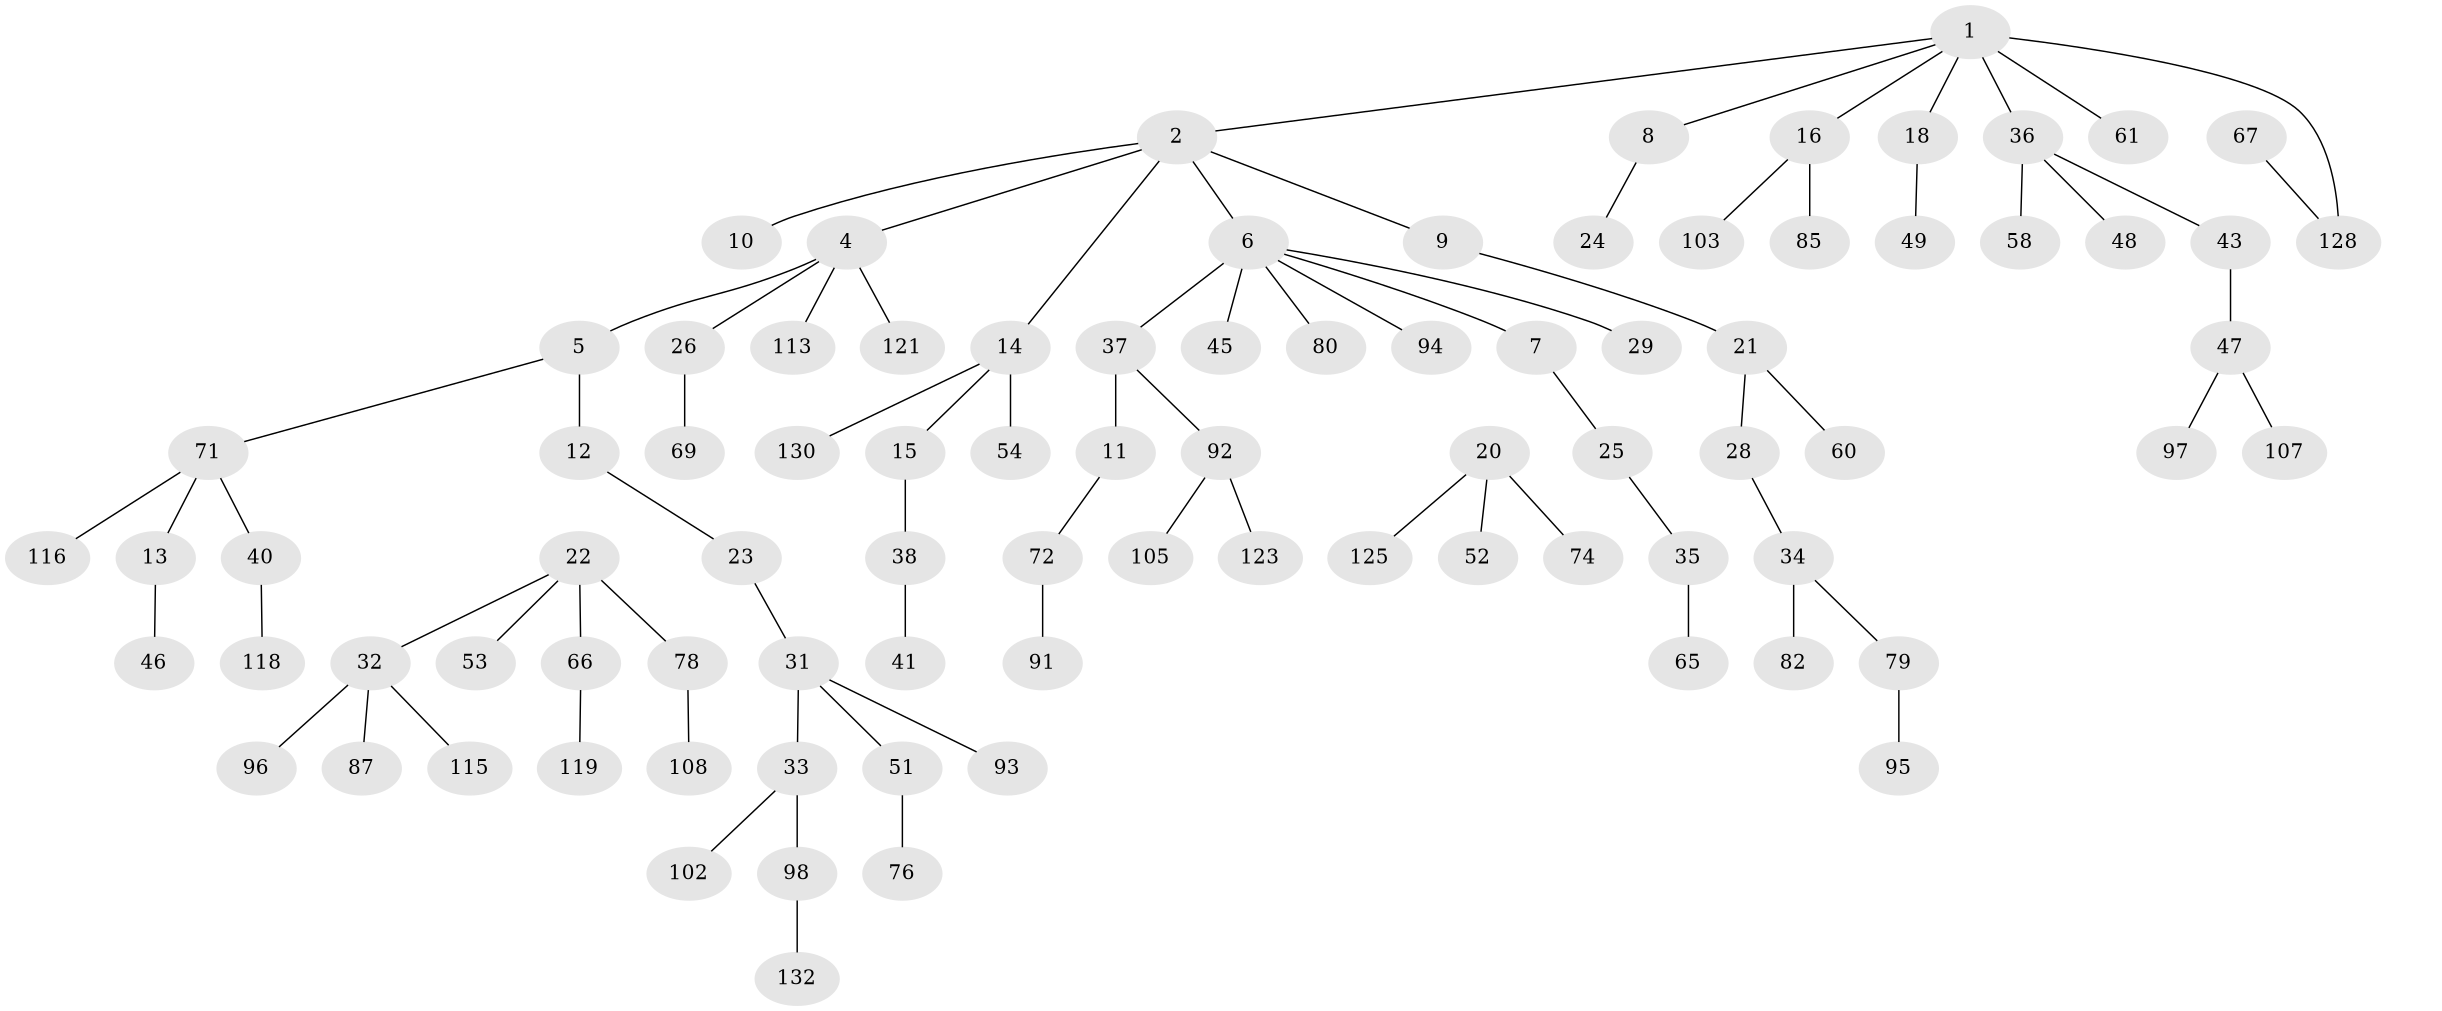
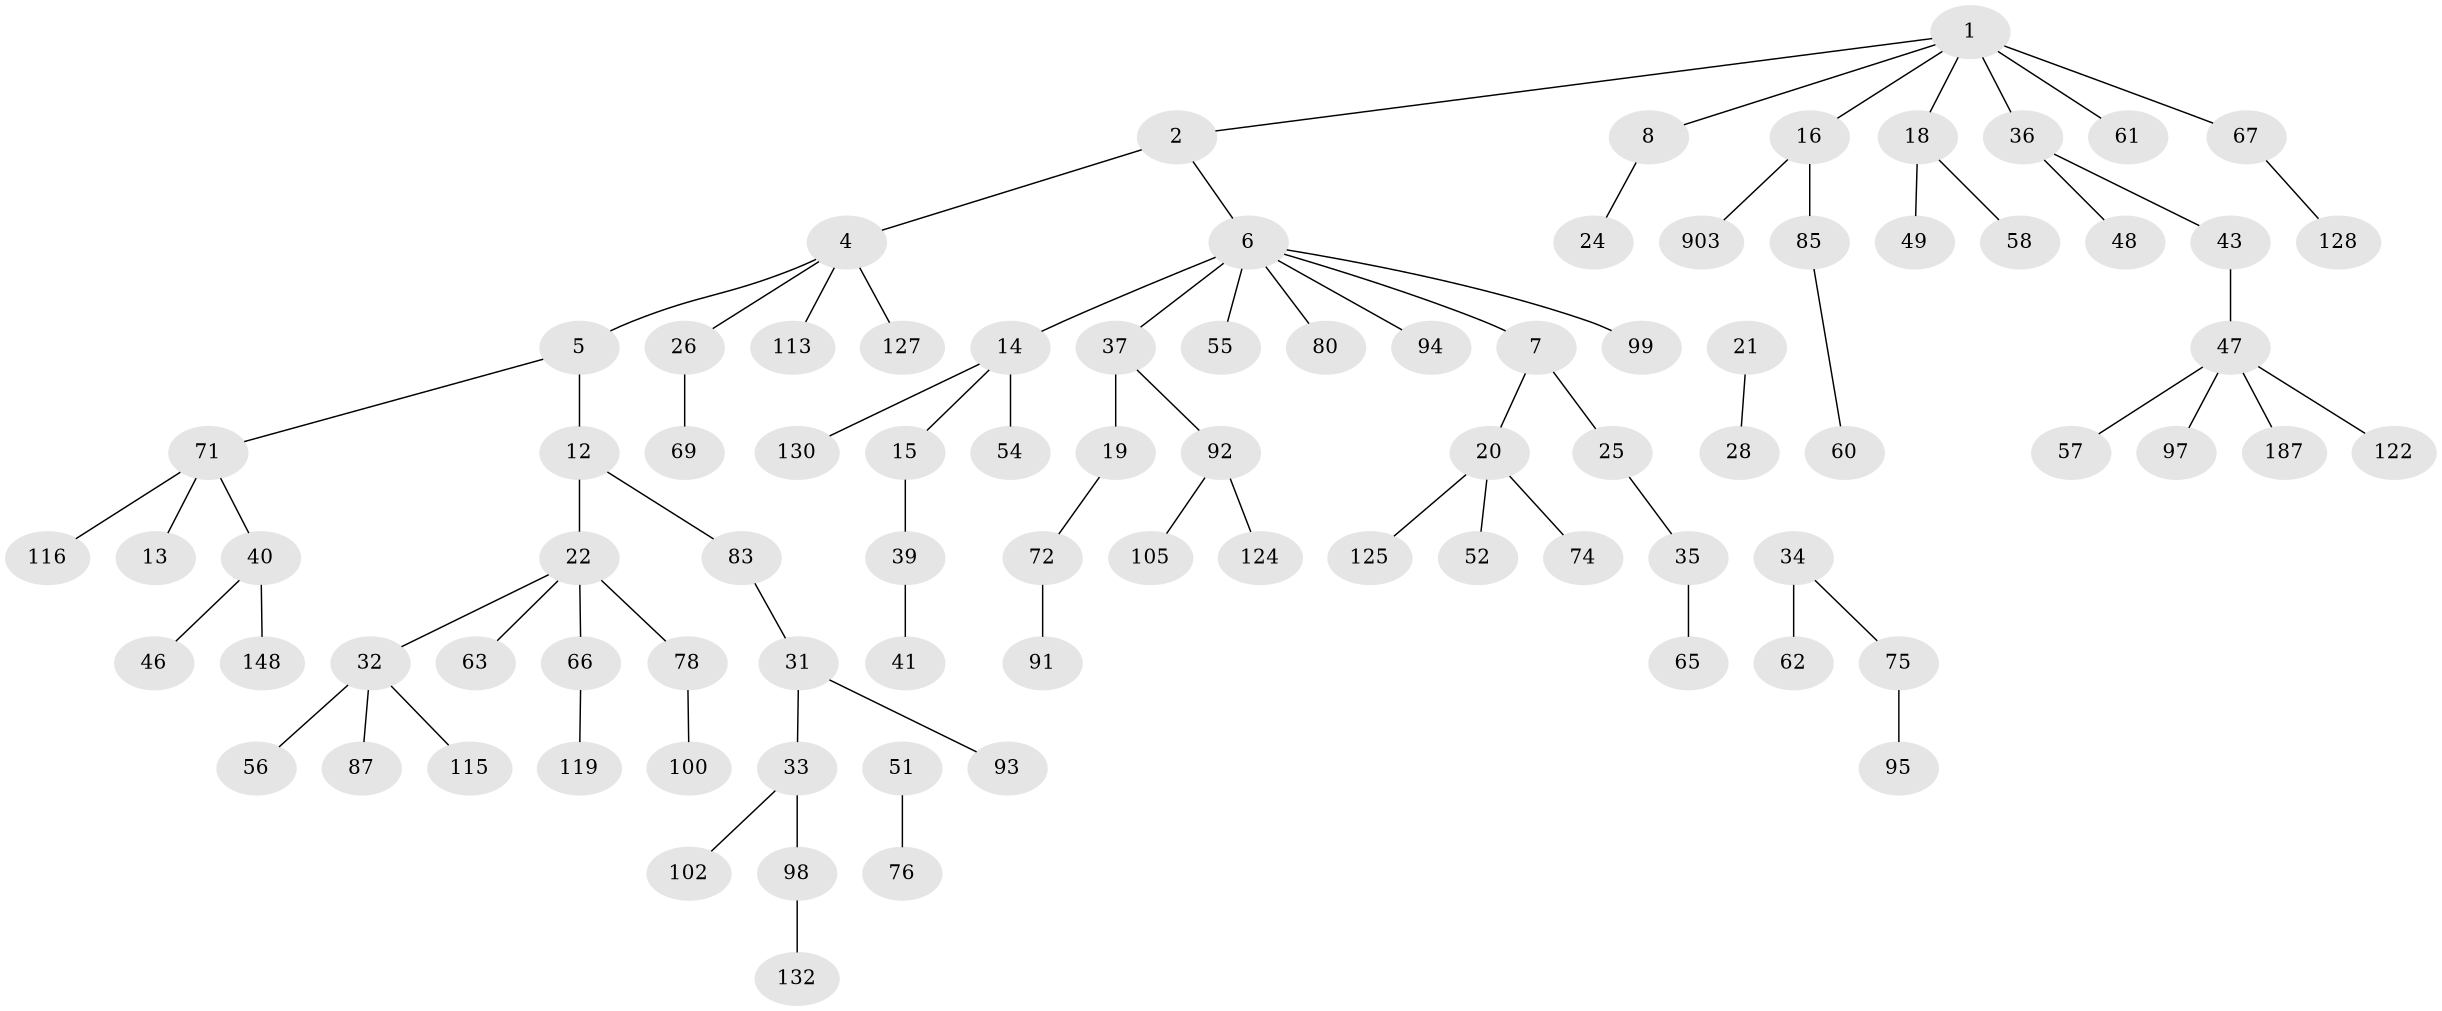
(2214, 74) -> (2109, 84)
(2022, 190) -> (1969, 190)
(742, 243) -> none
(1094, 243) -> (1128, 293)
(1443, 243) -> none
(1702, 243) -> (1702, 243)
(902, 348) -> (902, 348)
(1221, 348) -> (1221, 348)
(1642, 348) -> (1642, 348)
none -> (1513, 400)
(1796, 400) -> (1827, 348)
(1116, 453) -> (1116, 453)
none -> (2071, 453)
(2285, 453) -> (2285, 453)
none -> (2394, 453)
none -> (579, 506)
(1767, 506) -> none
(742, 558) -> (742, 558)
(905, 558) -> (905, 558)
(1260, 558) -> (1260, 558)
(155, 611) -> (208, 611)
(262, 663) -> (262, 663)
(476, 663) -> (476, 663)
(1794, 663) -> (1794, 663)
(1899, 663) -> (1899, 663)
(851, 716) -> none
(257, 769) -> (257, 769)
(689, 769) -> (689, 769)
